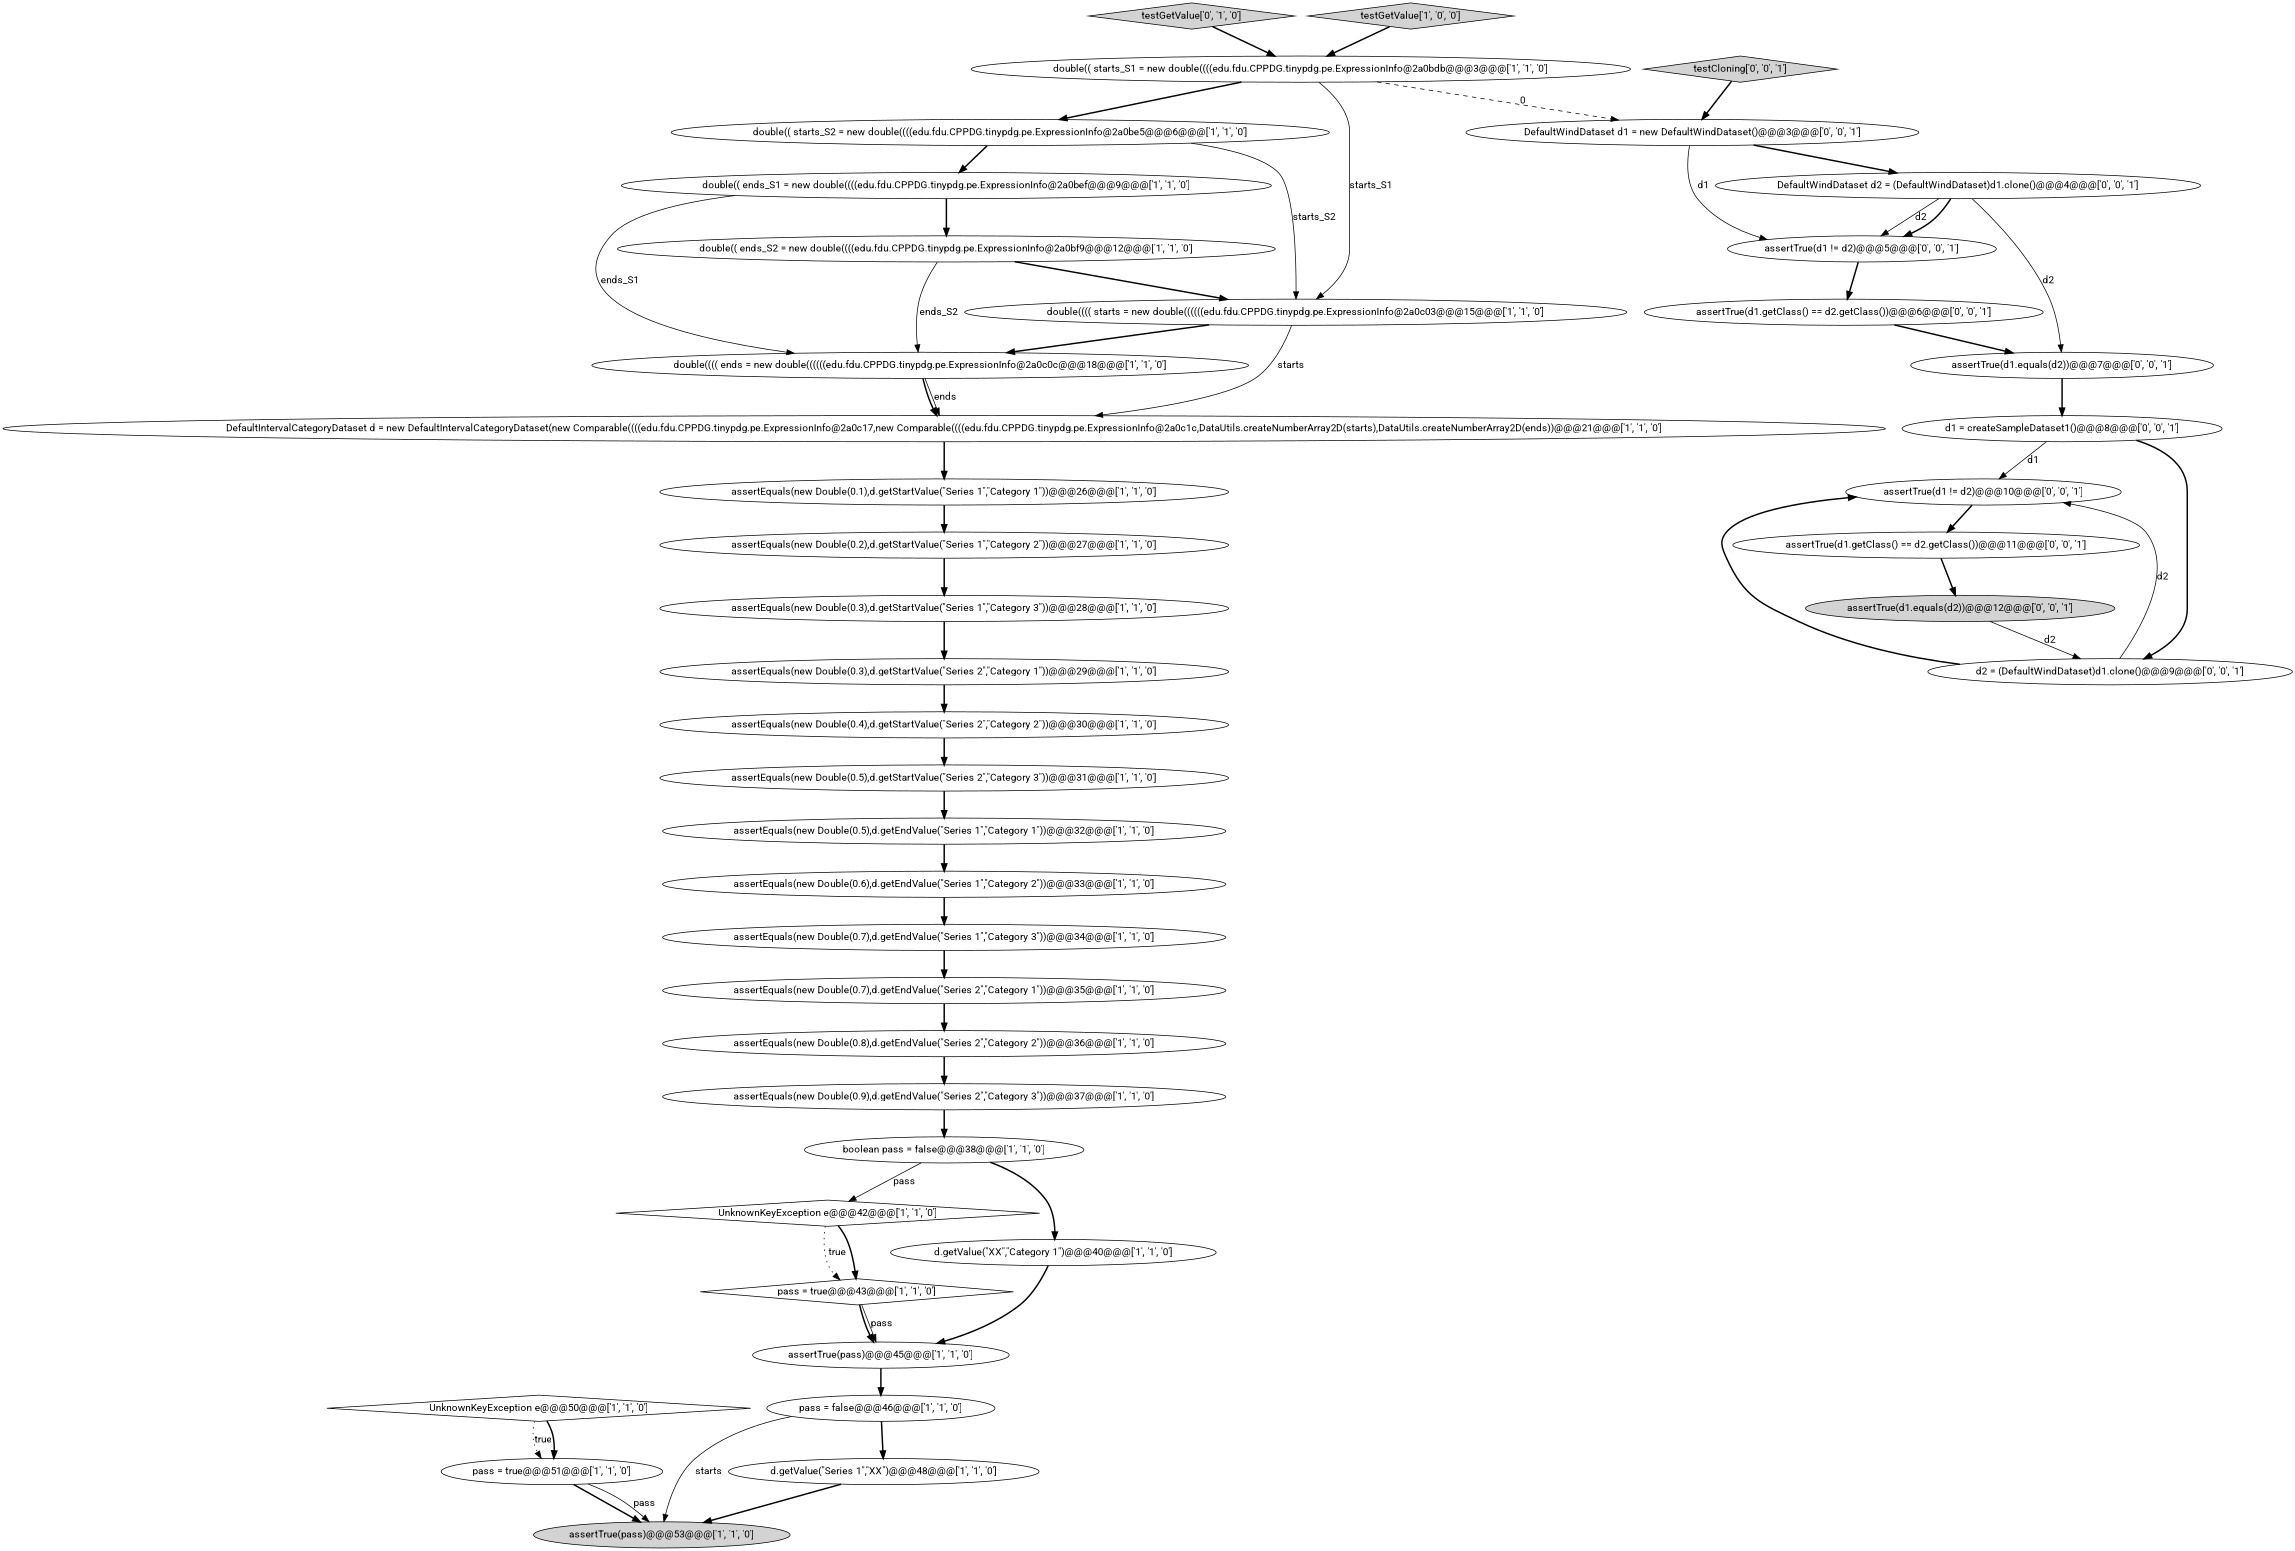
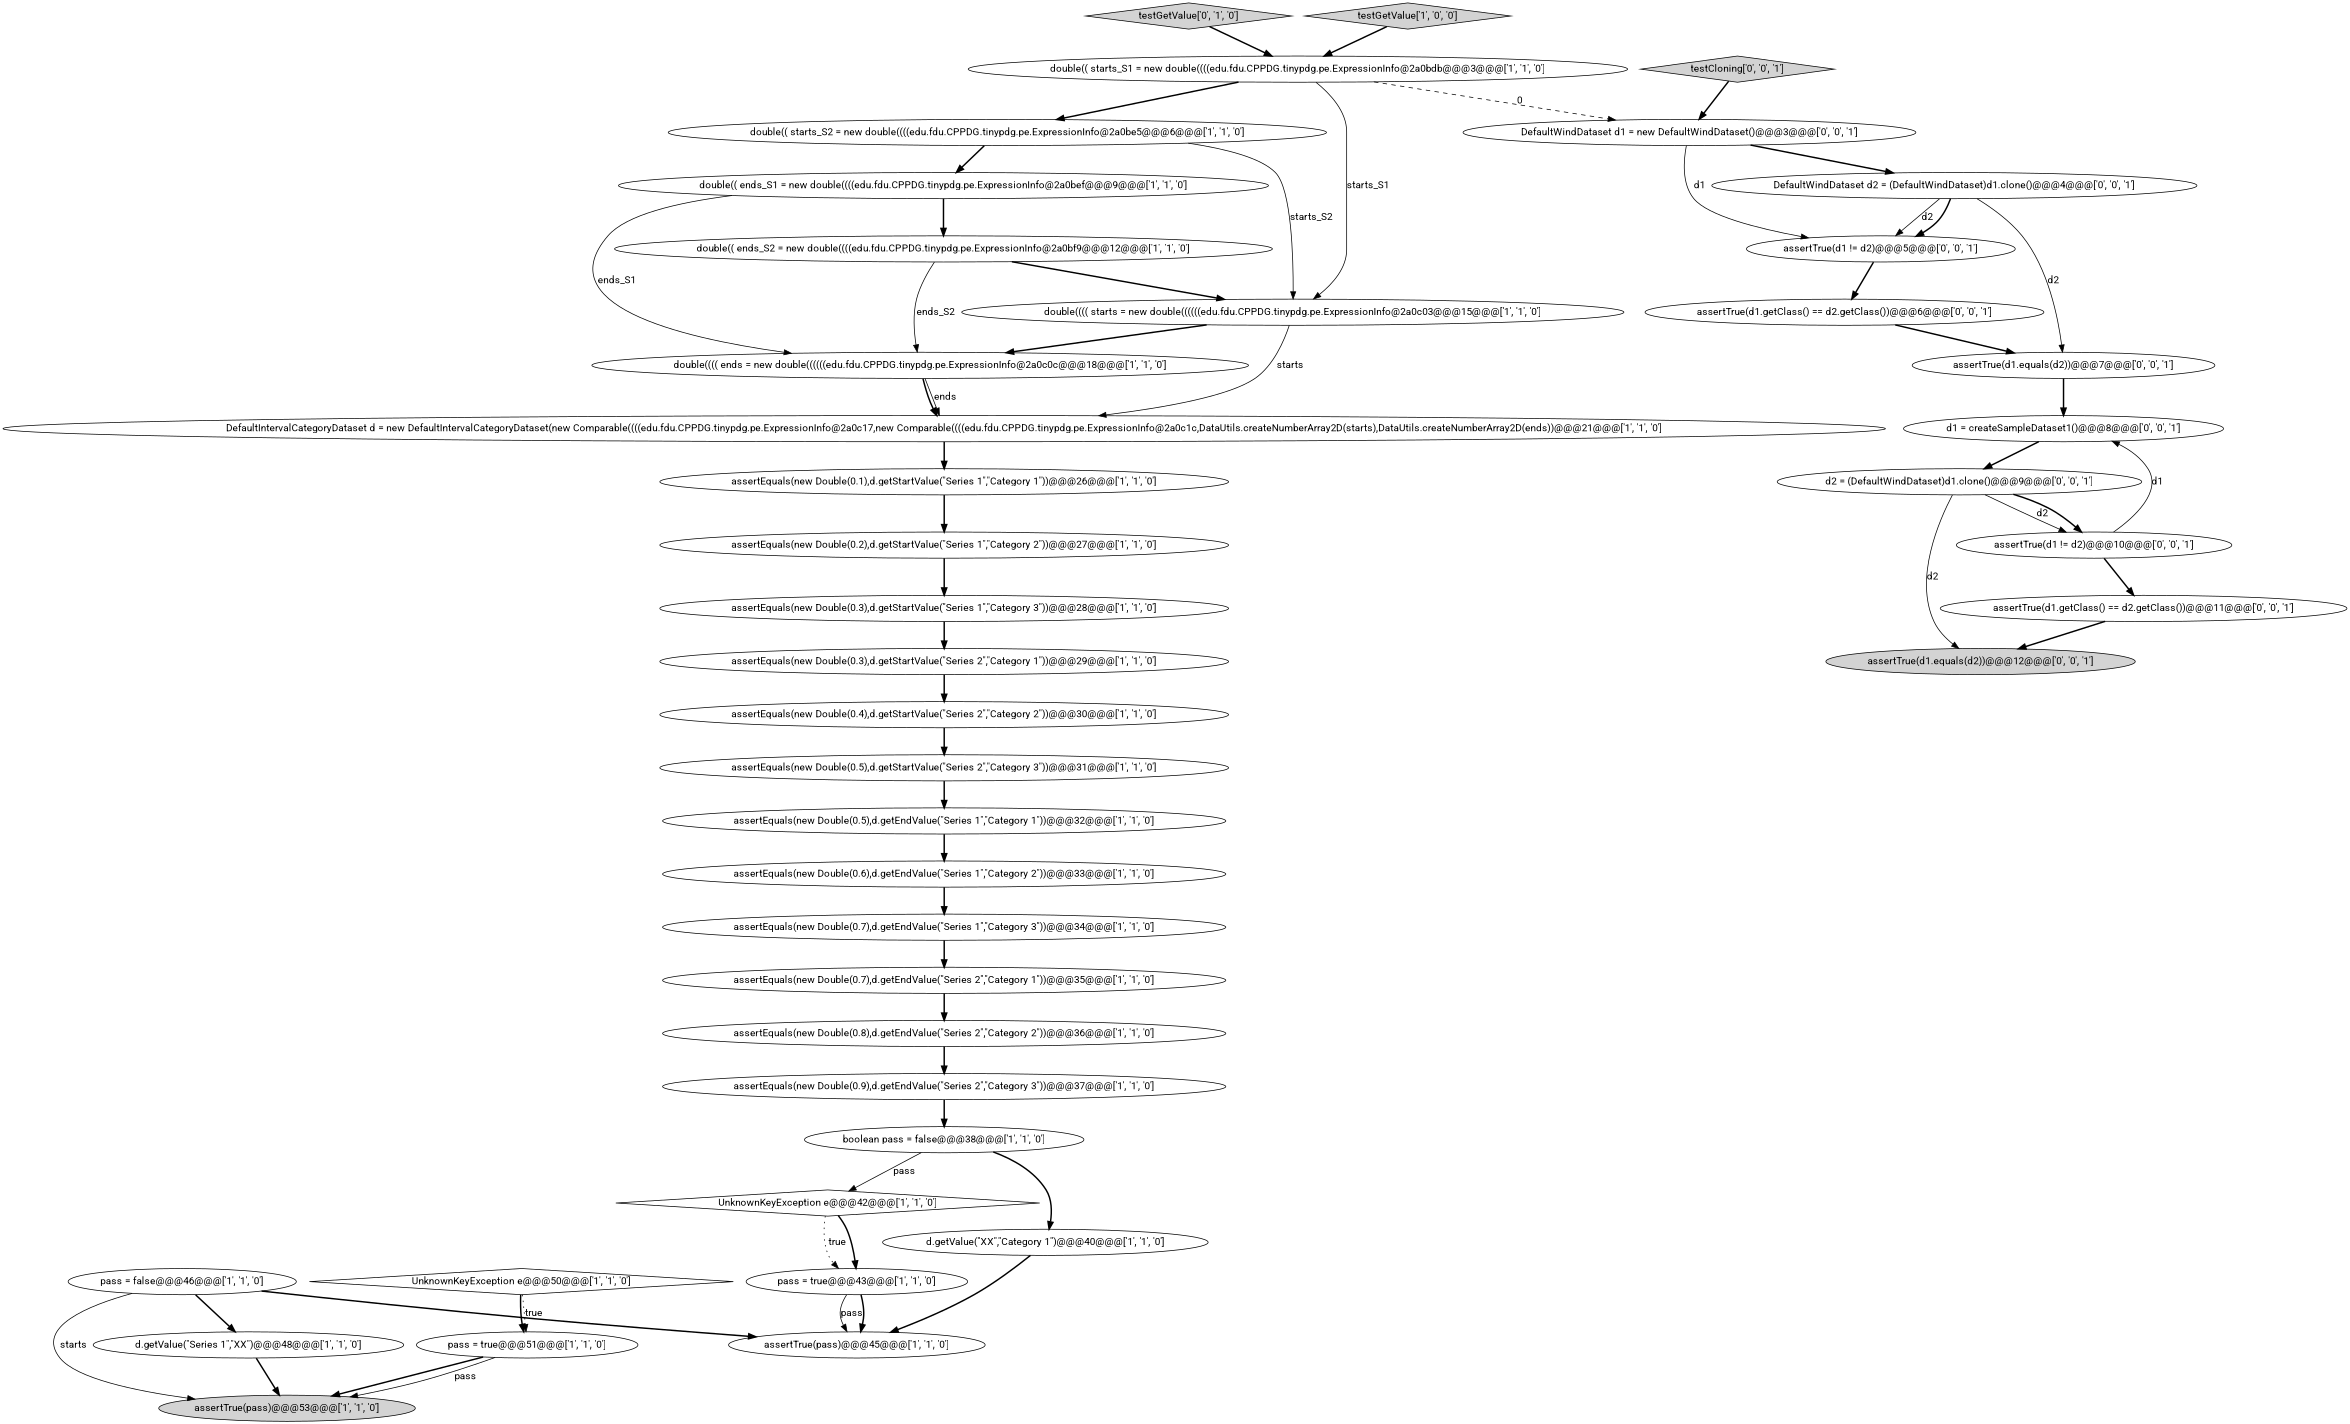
(2026, 458) -> (2151, 488)
(2032, 639) -> (1927, 572)
(857, 1292) -> (857, 1282)
(881, 1378) -> (505, 1316)
